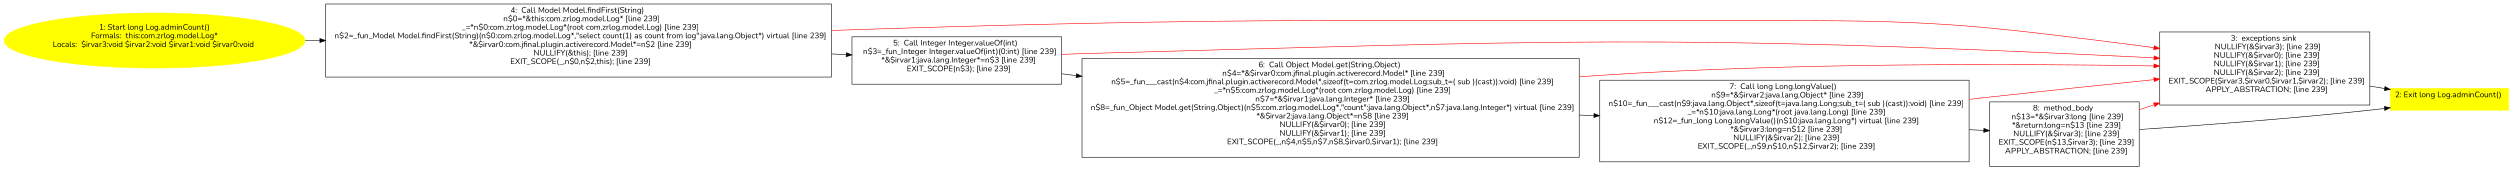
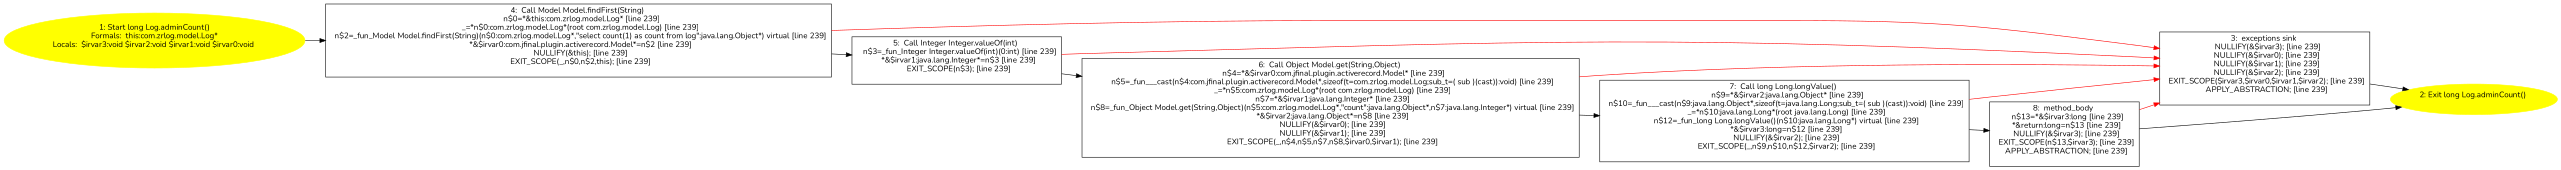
(2449, 99) -> (2474, 99)
